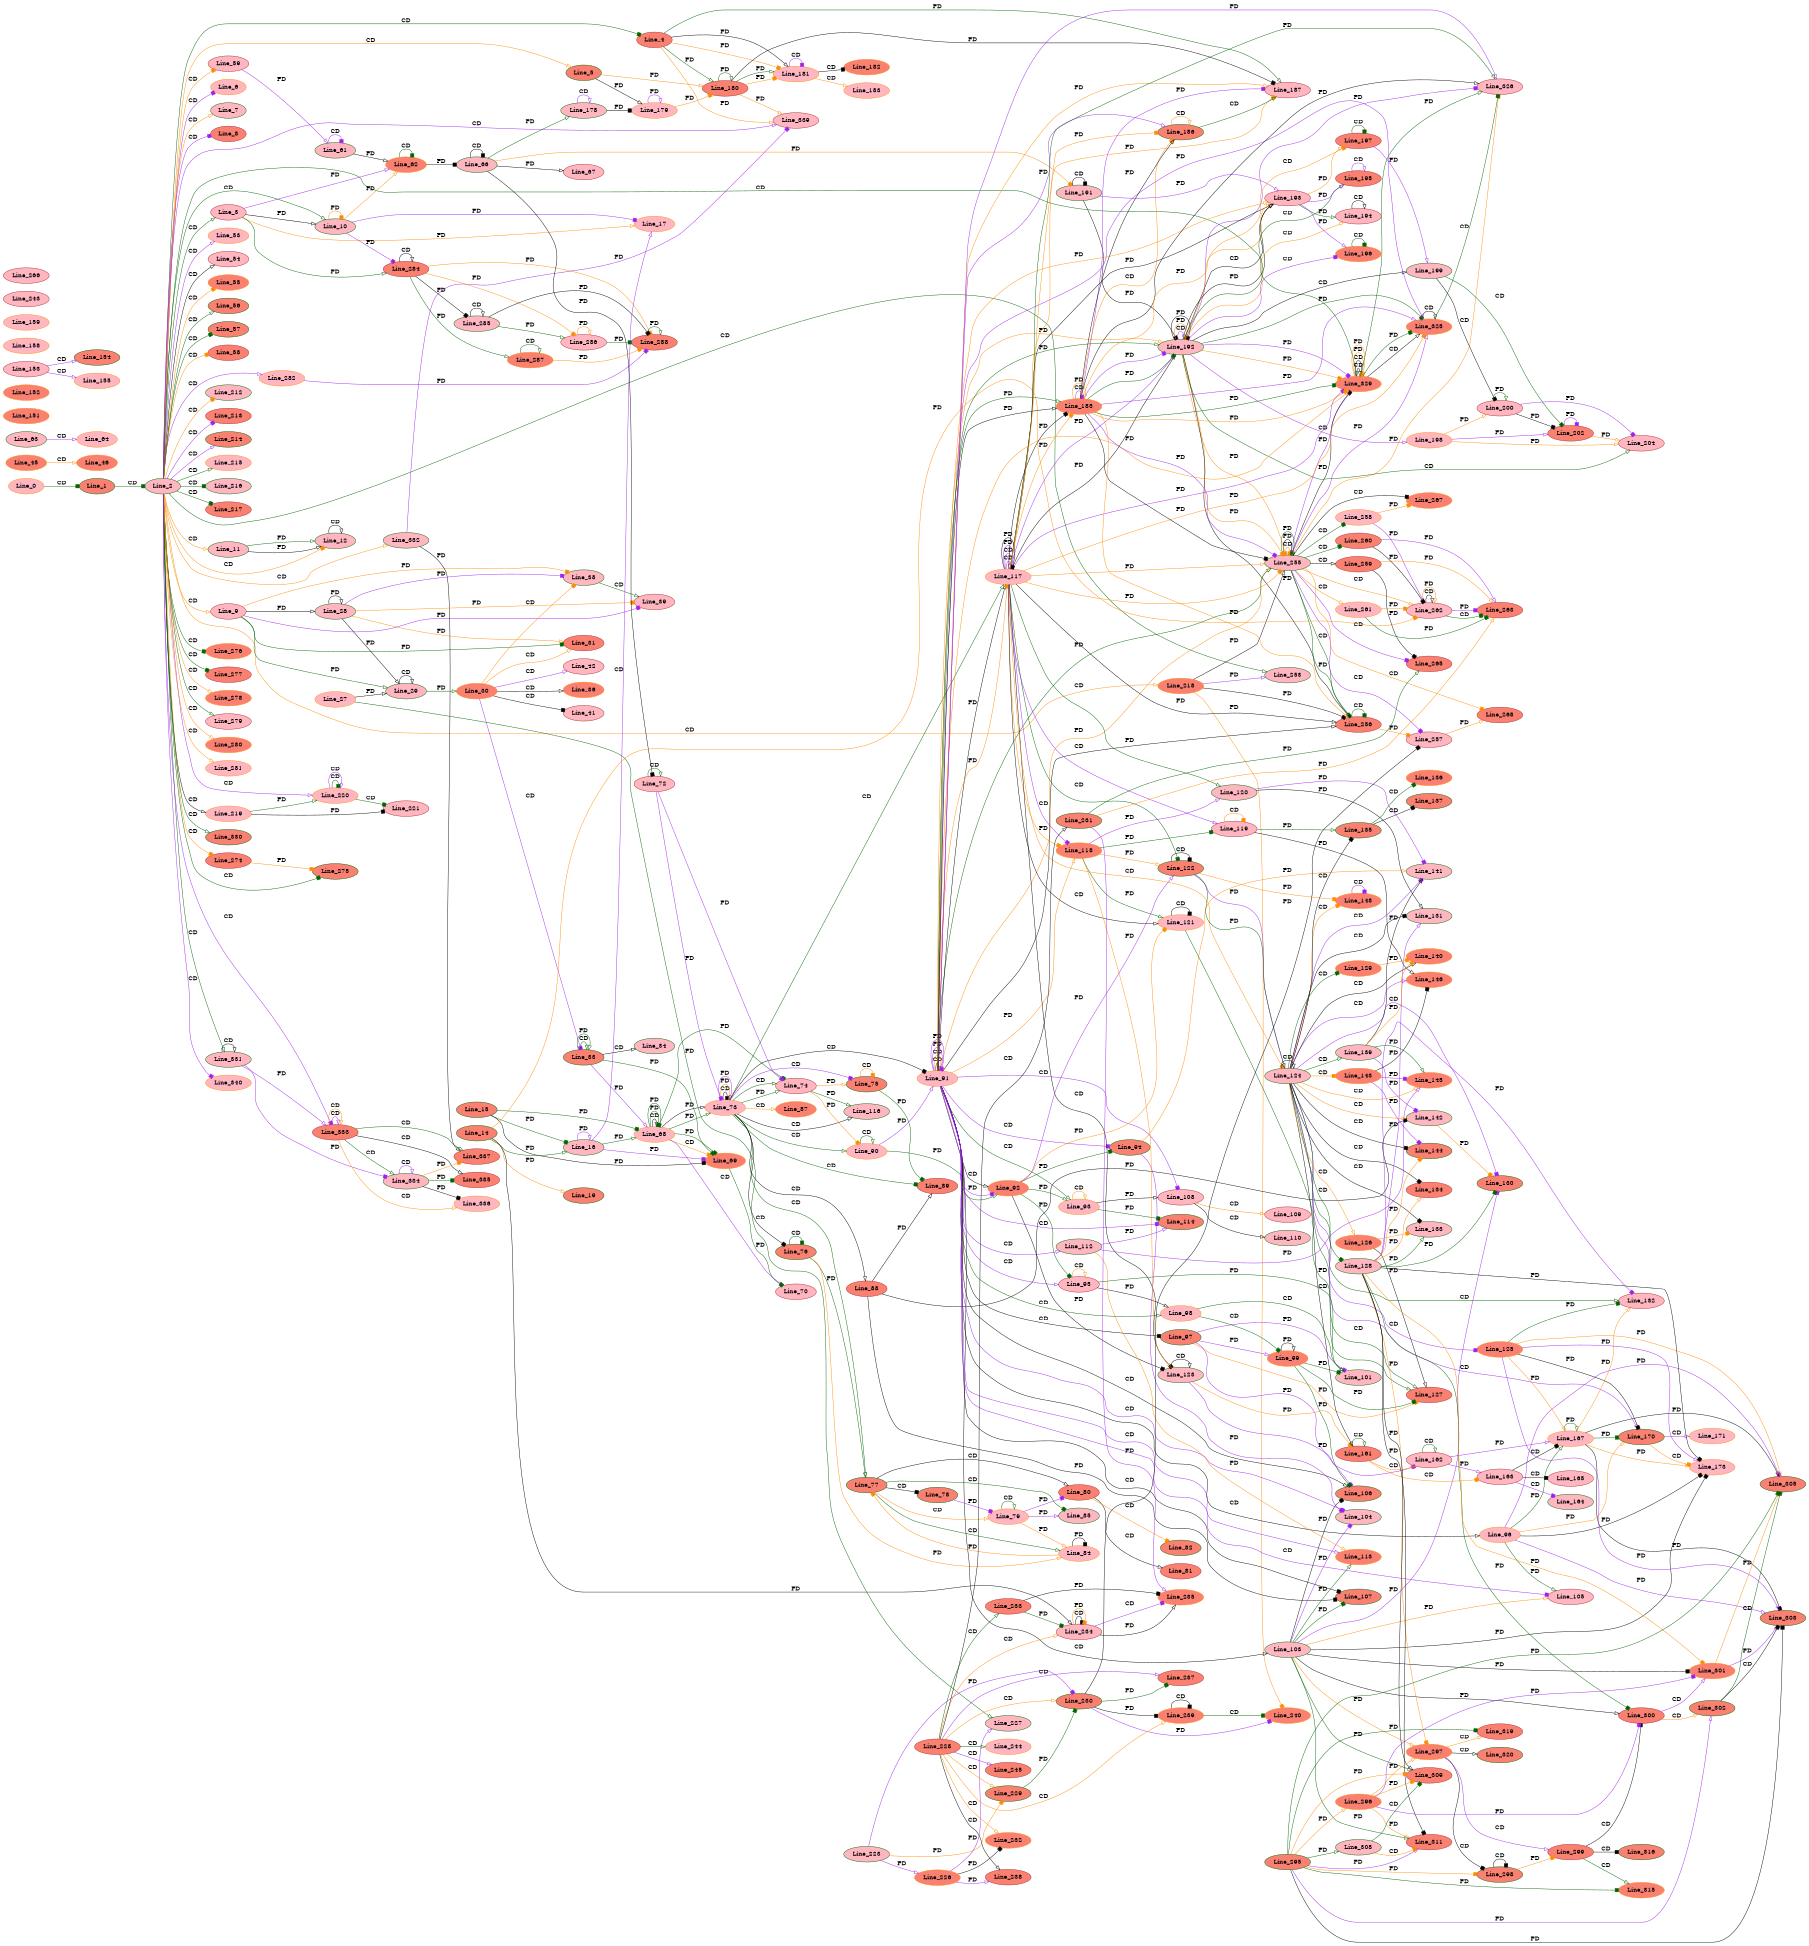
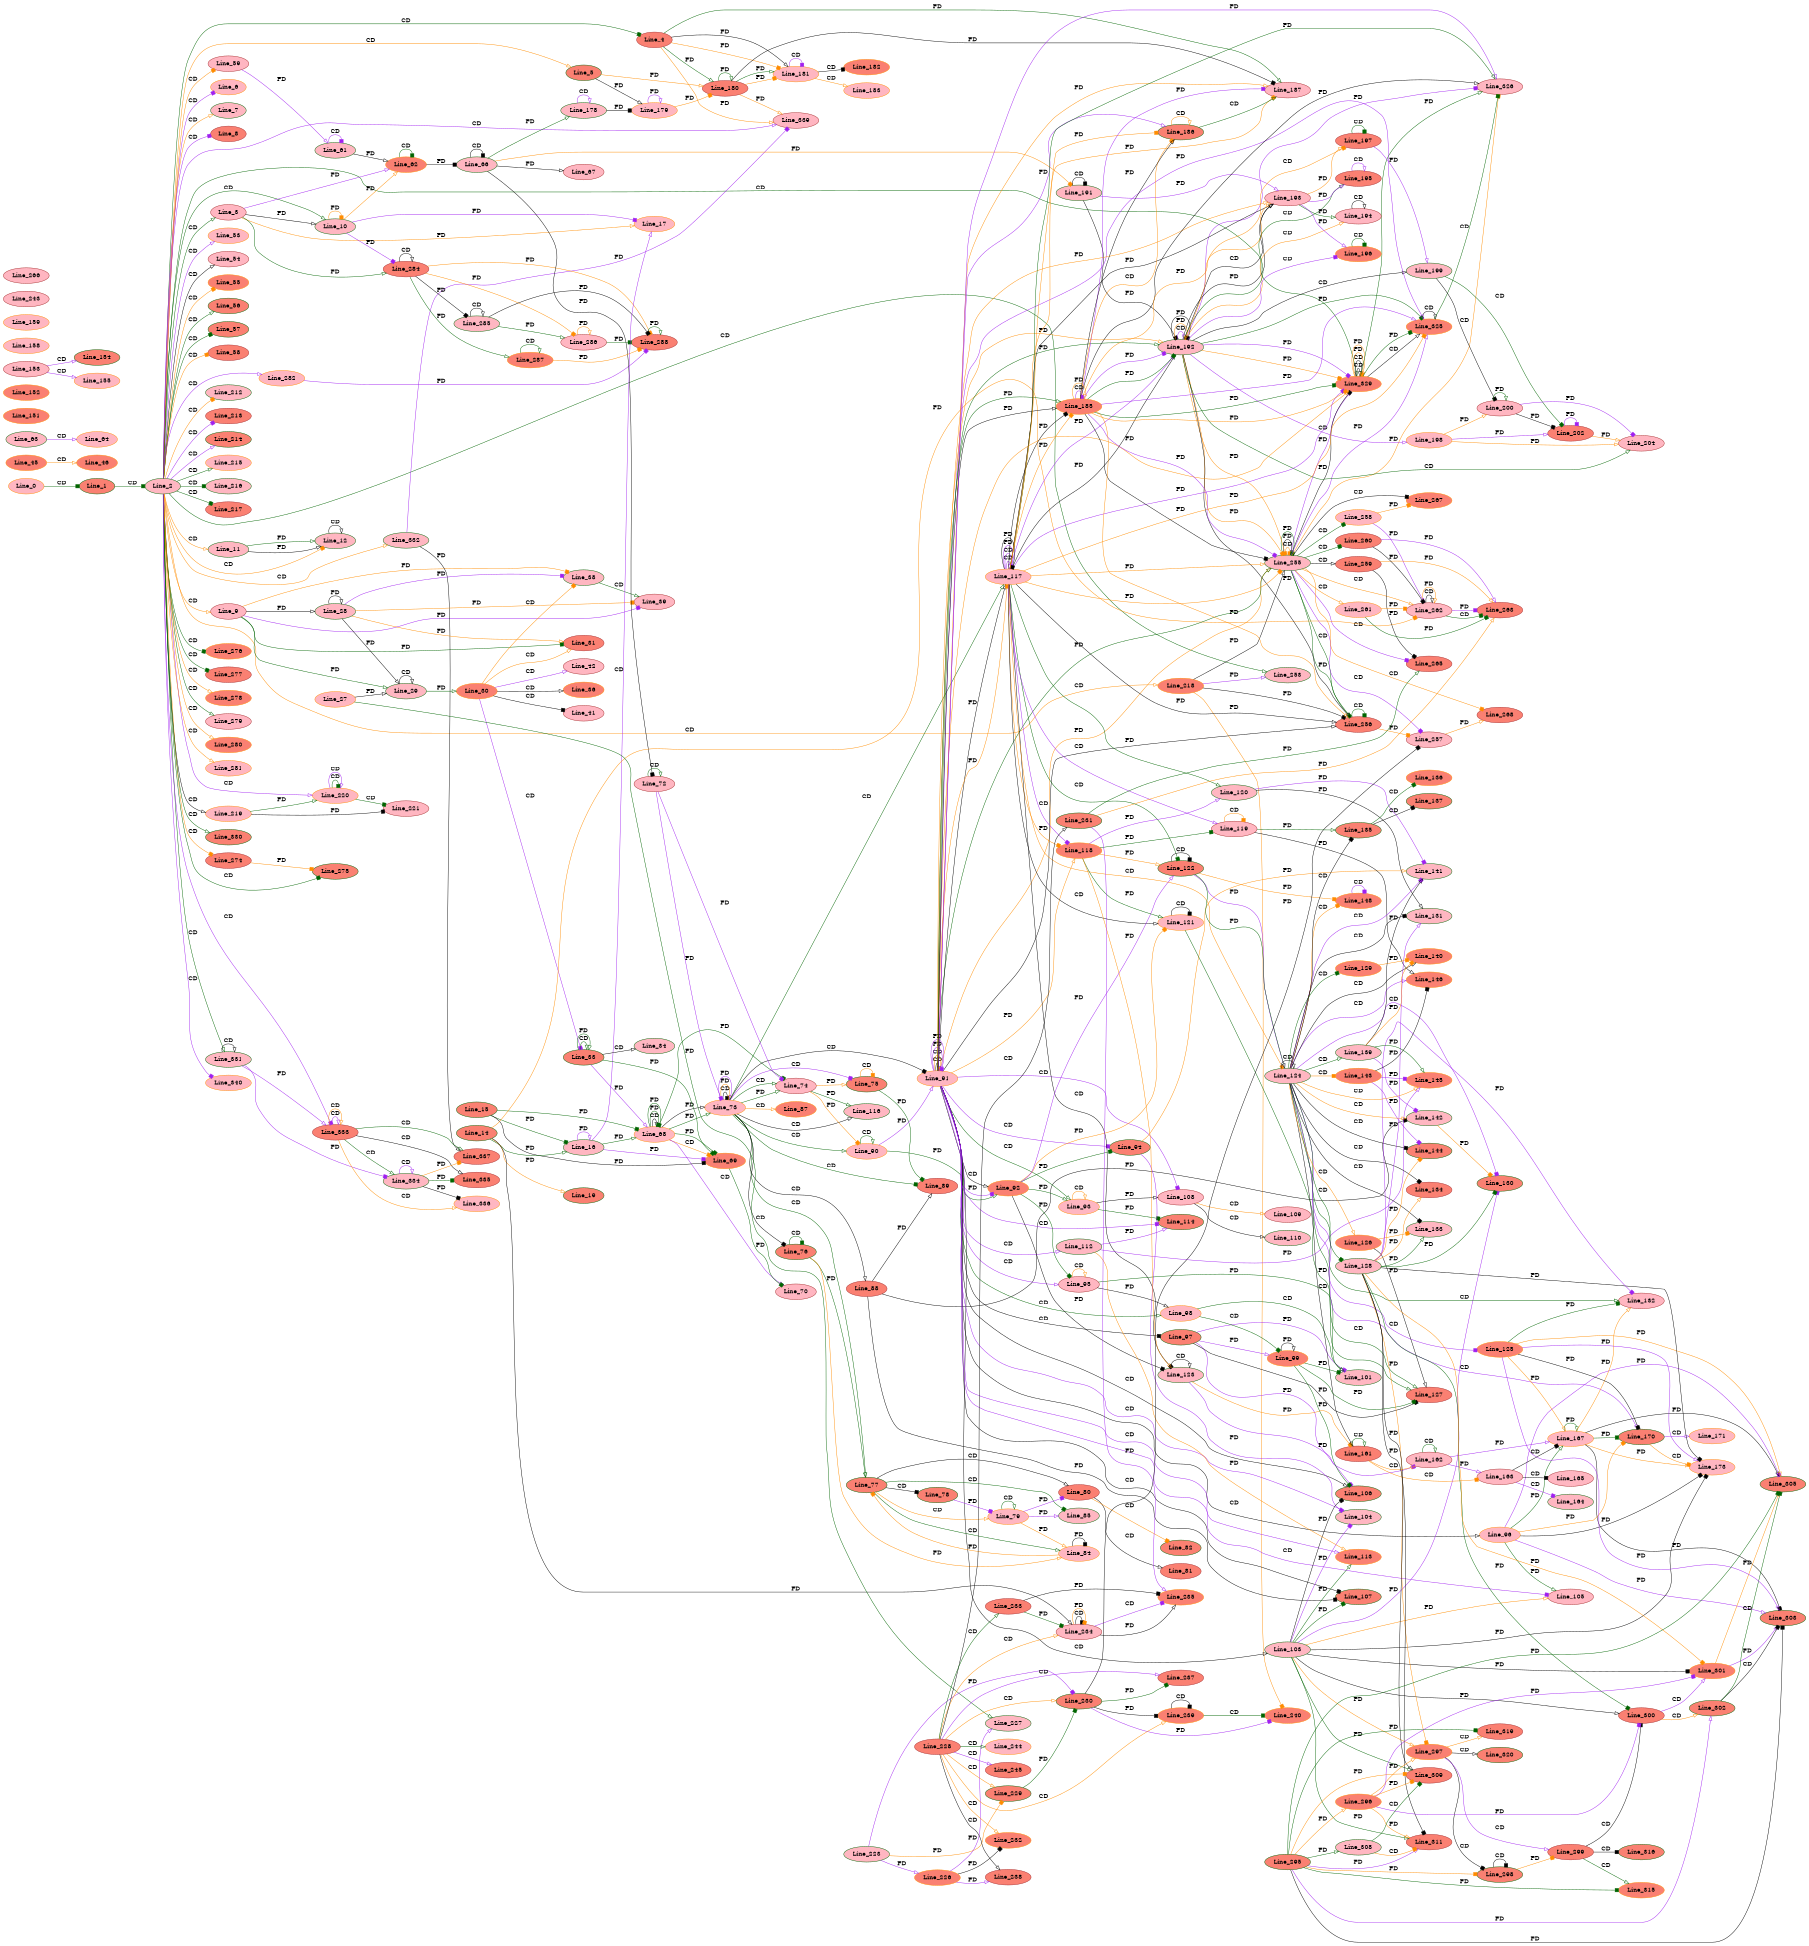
(1046, 1375) -> (1046, 1375)
(1301, 1382) -> (1301, 1382)
(1593, 1520) -> (1593, 1520)
